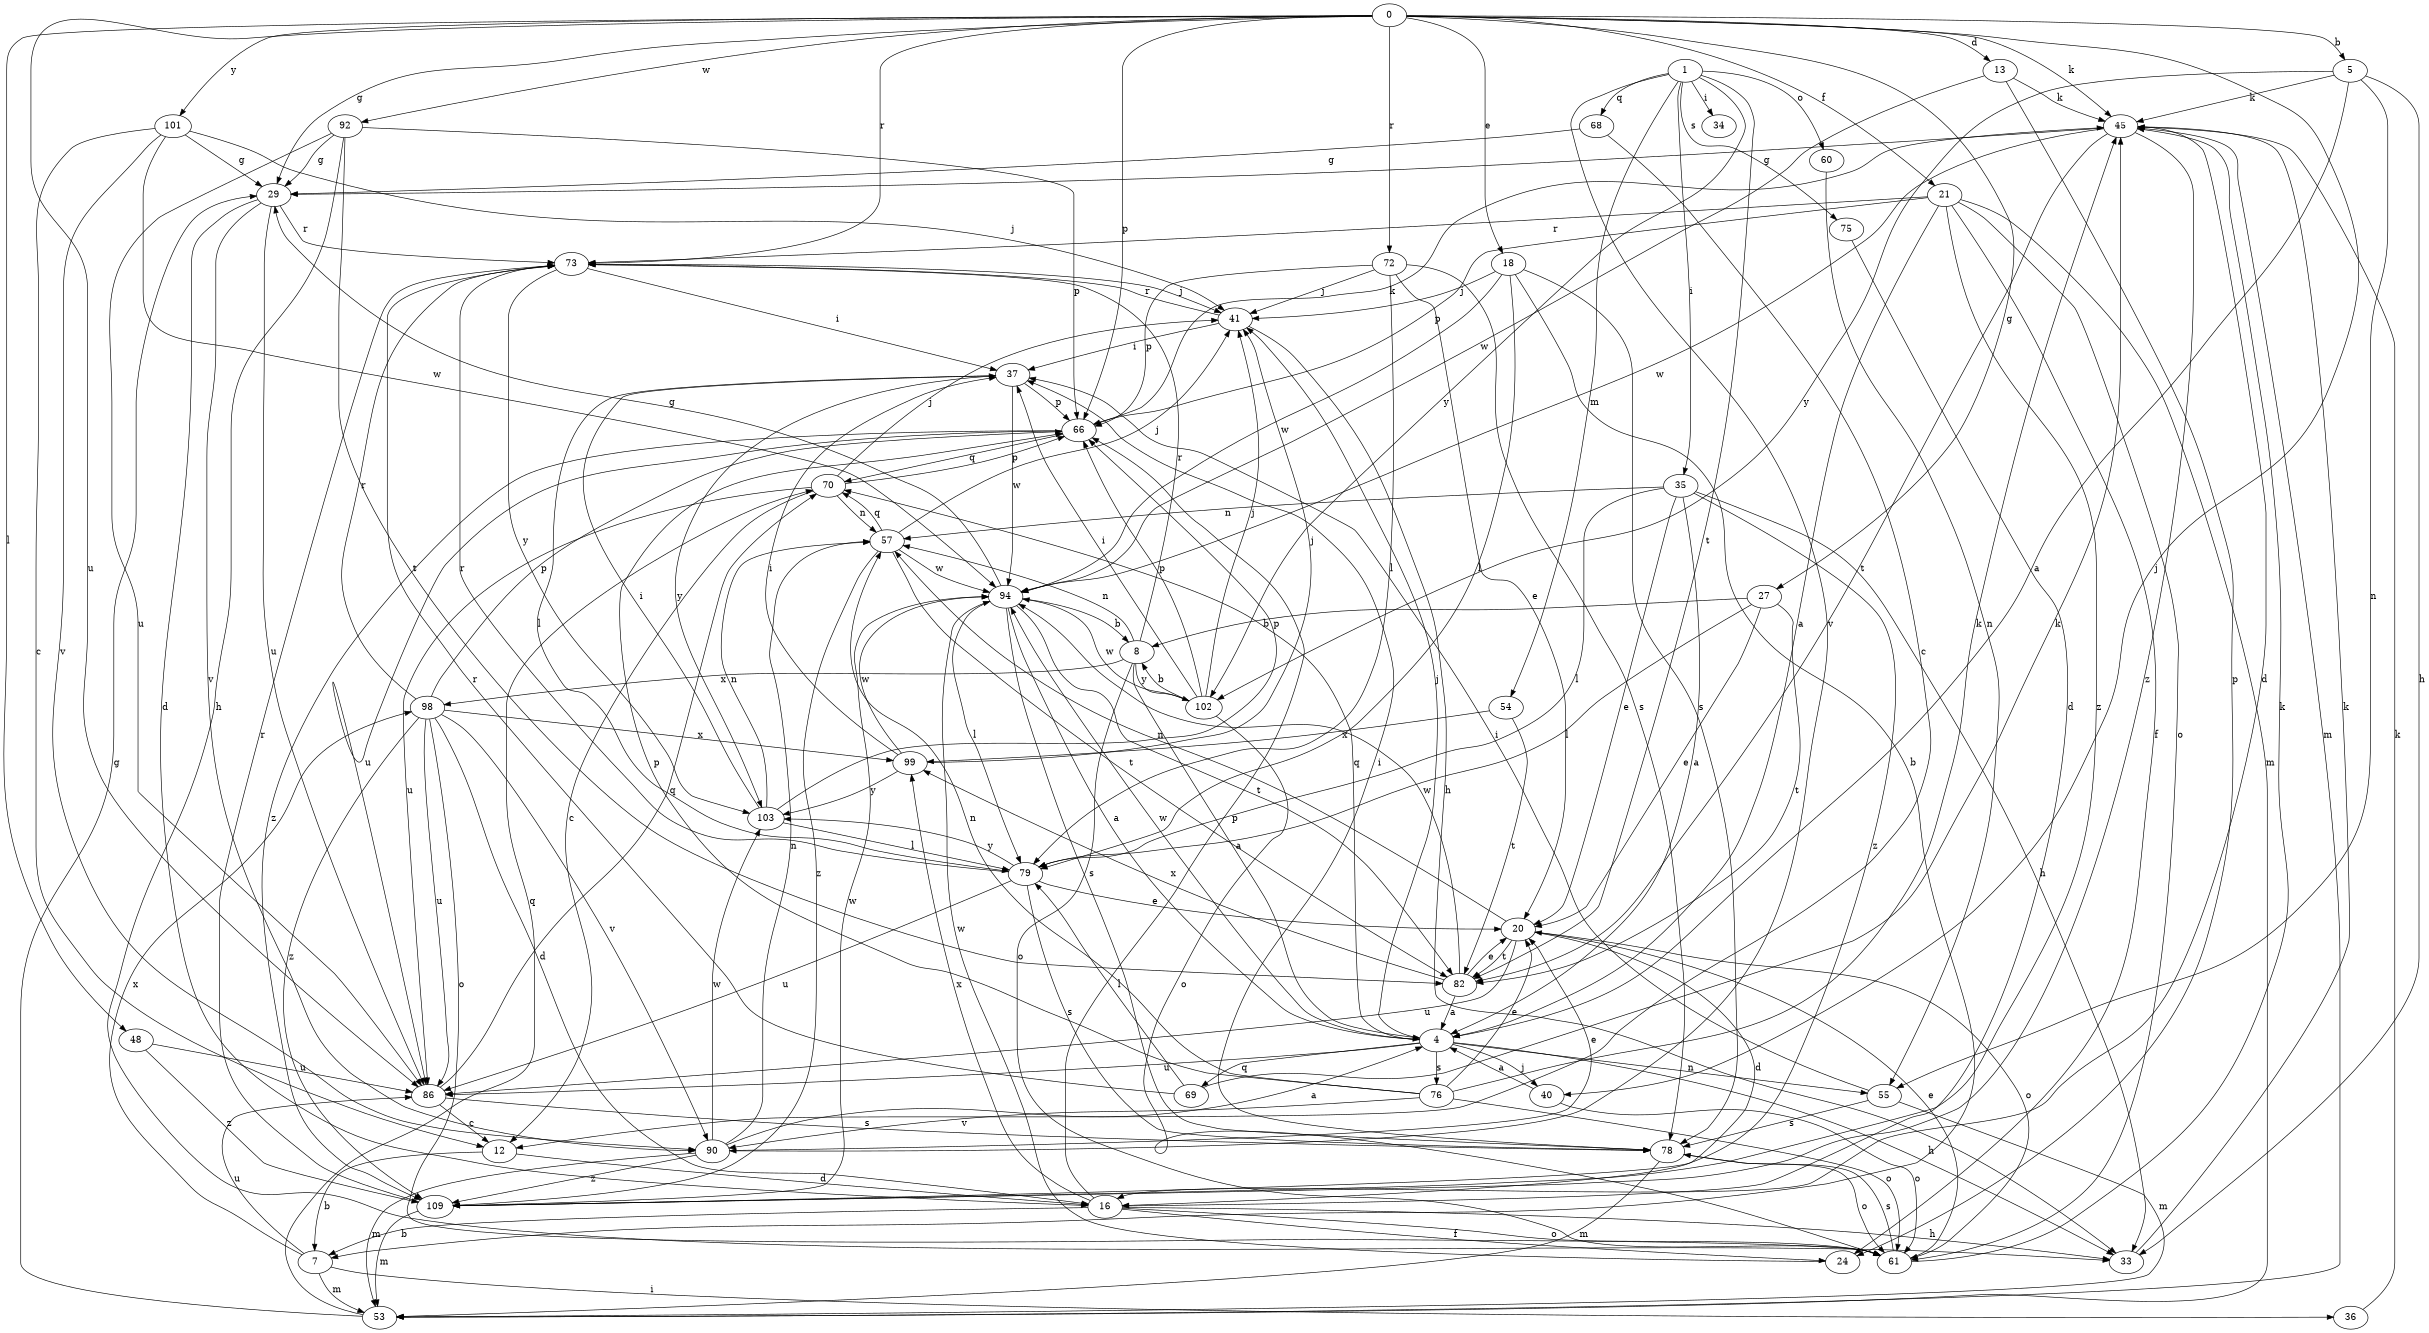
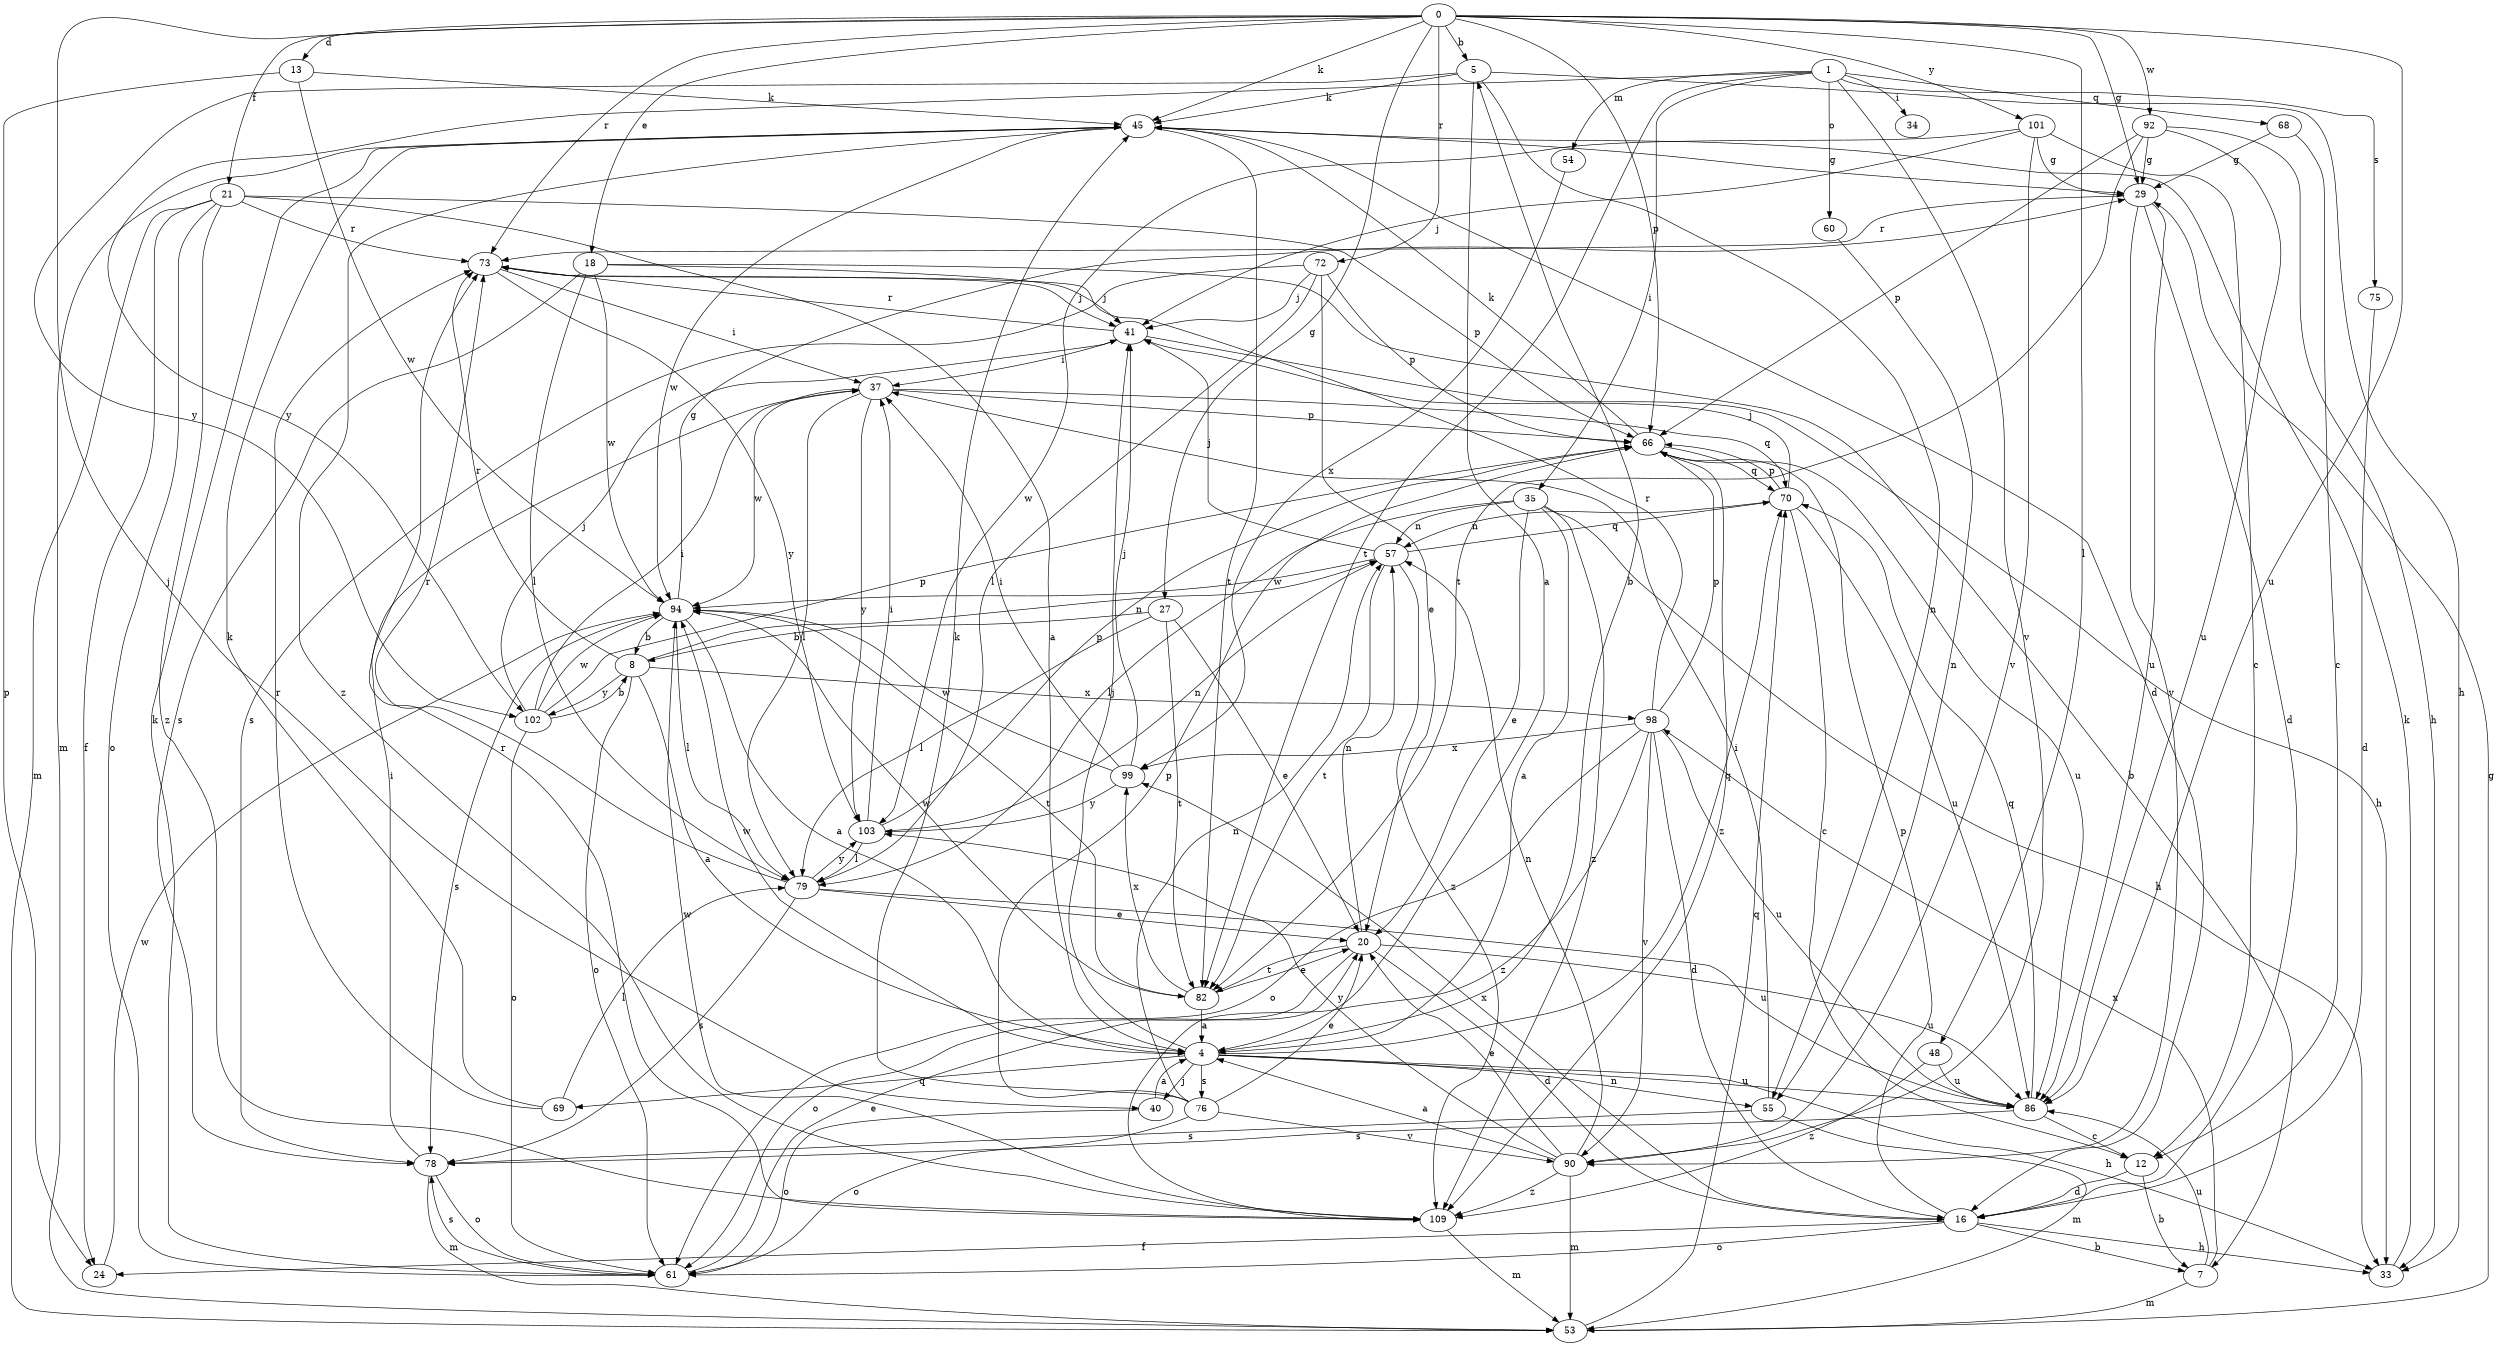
(493, 397) -> (1242, 179)
none -> (1349, 405)
none -> (1596, 676)
(1510, 844) -> none
(717, 985) -> (1341, 998)
(2351, 1318) -> none
